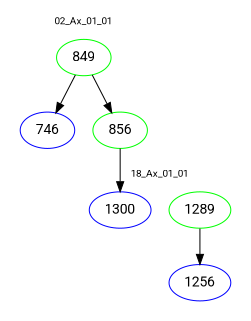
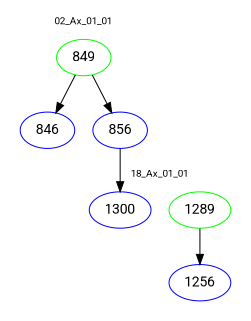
(47, 130) -> (47, 130)
(120, 130) -> (120, 130)
